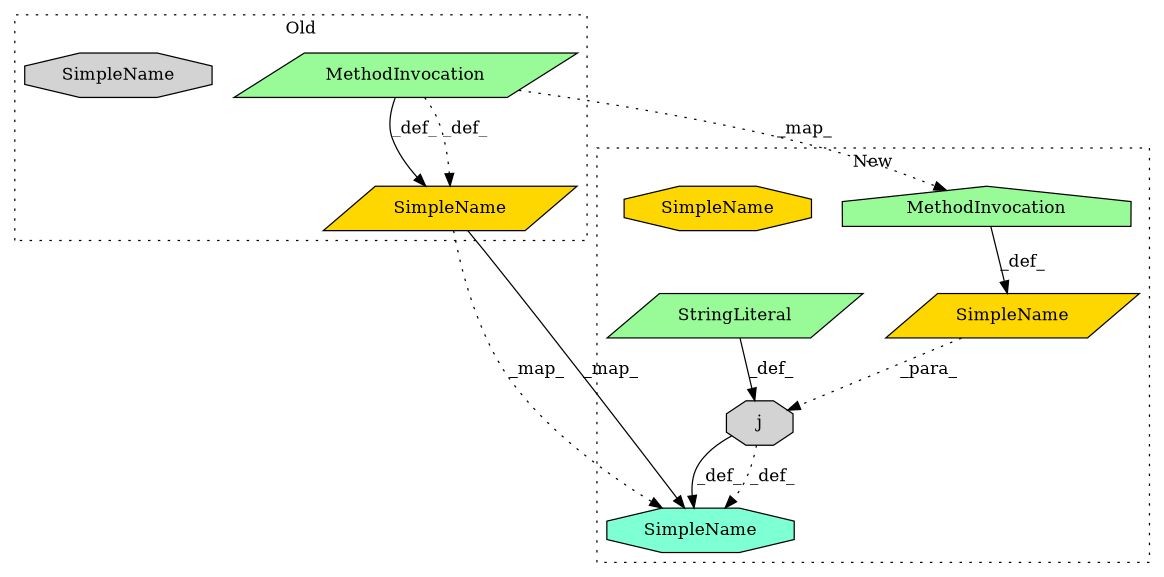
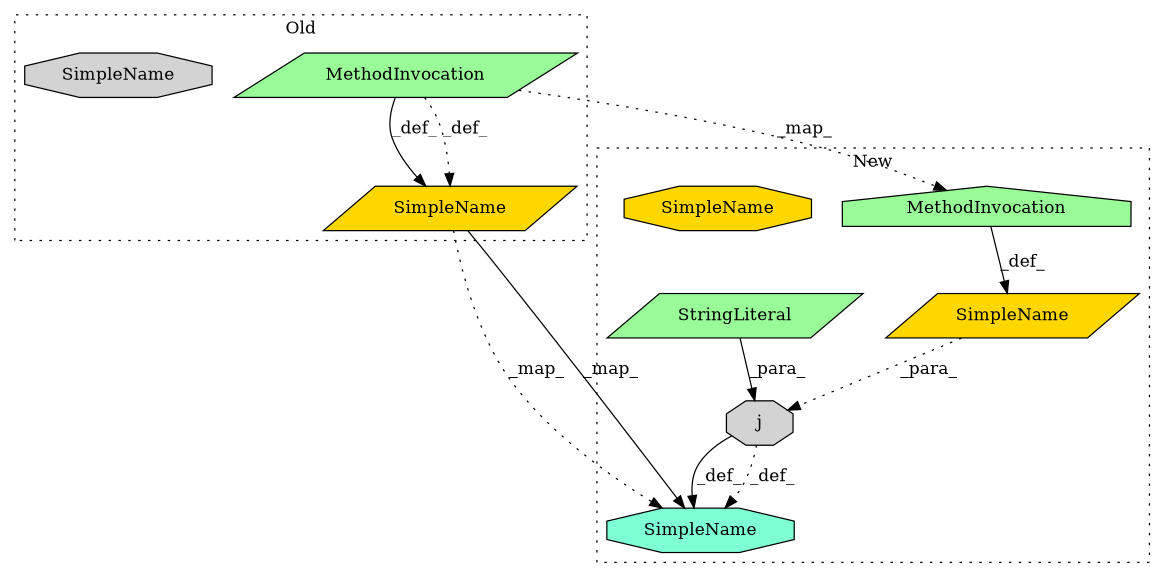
(771, 369) -> (777, 369)
